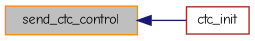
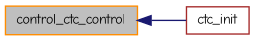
(71, 20) -> (71, 20)
